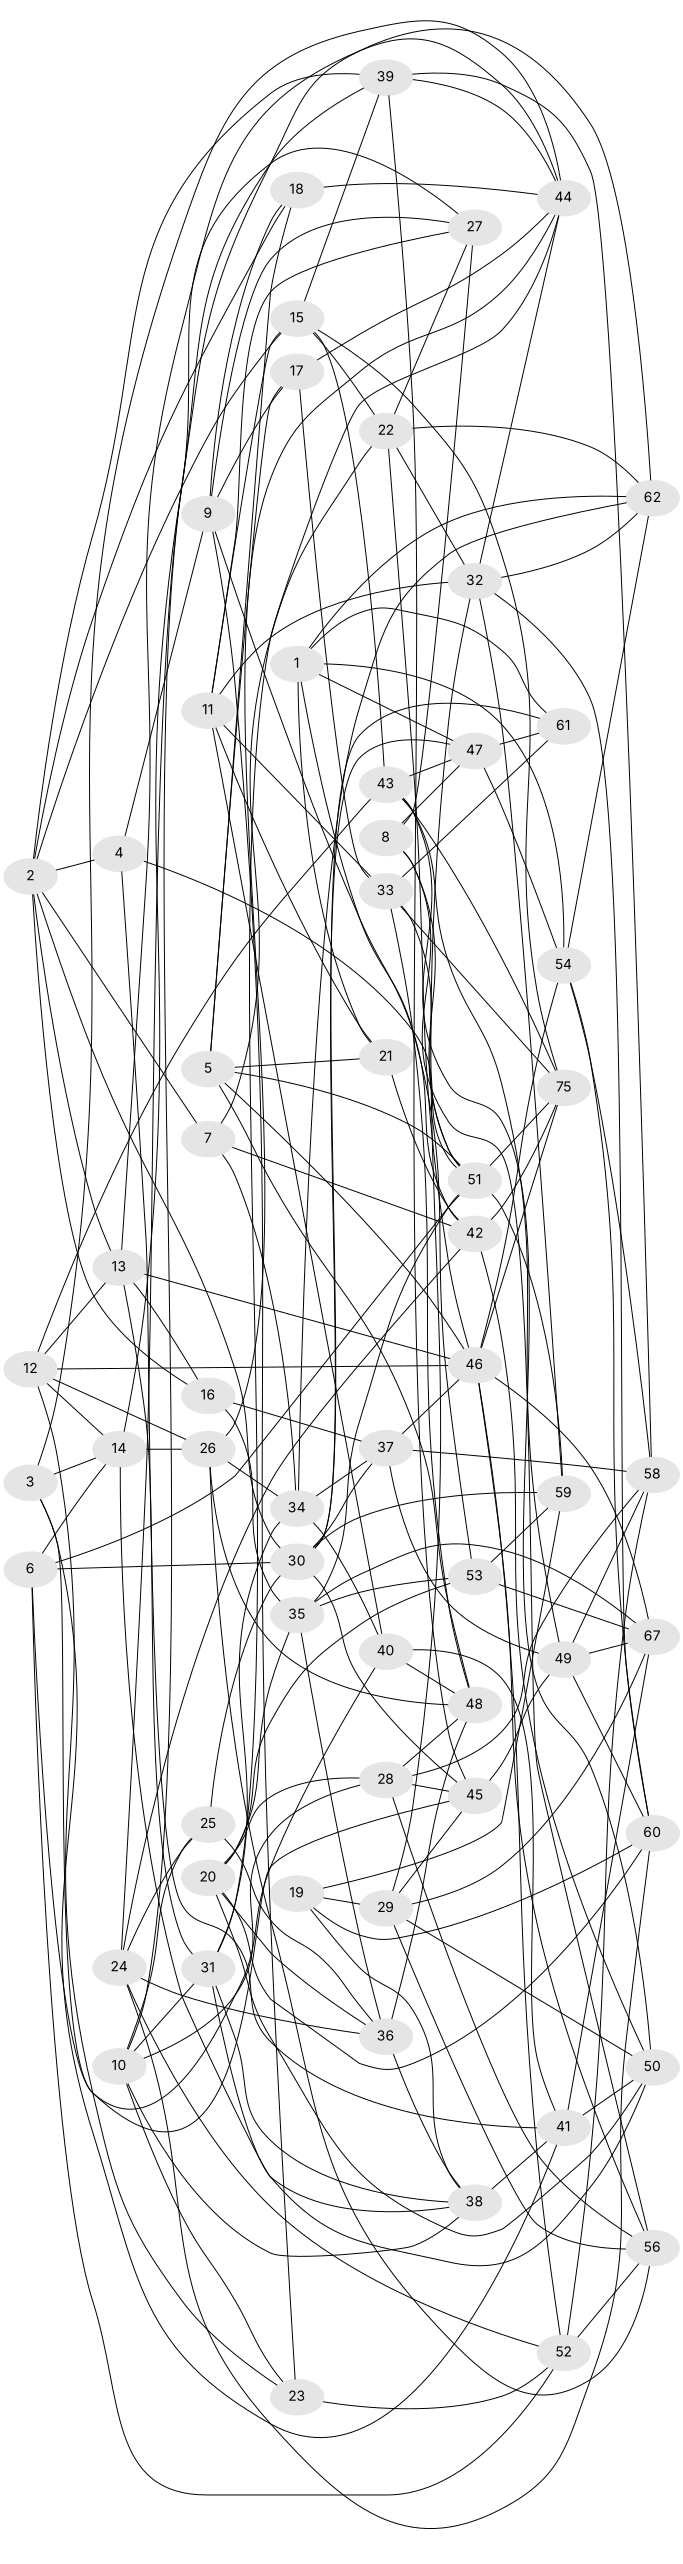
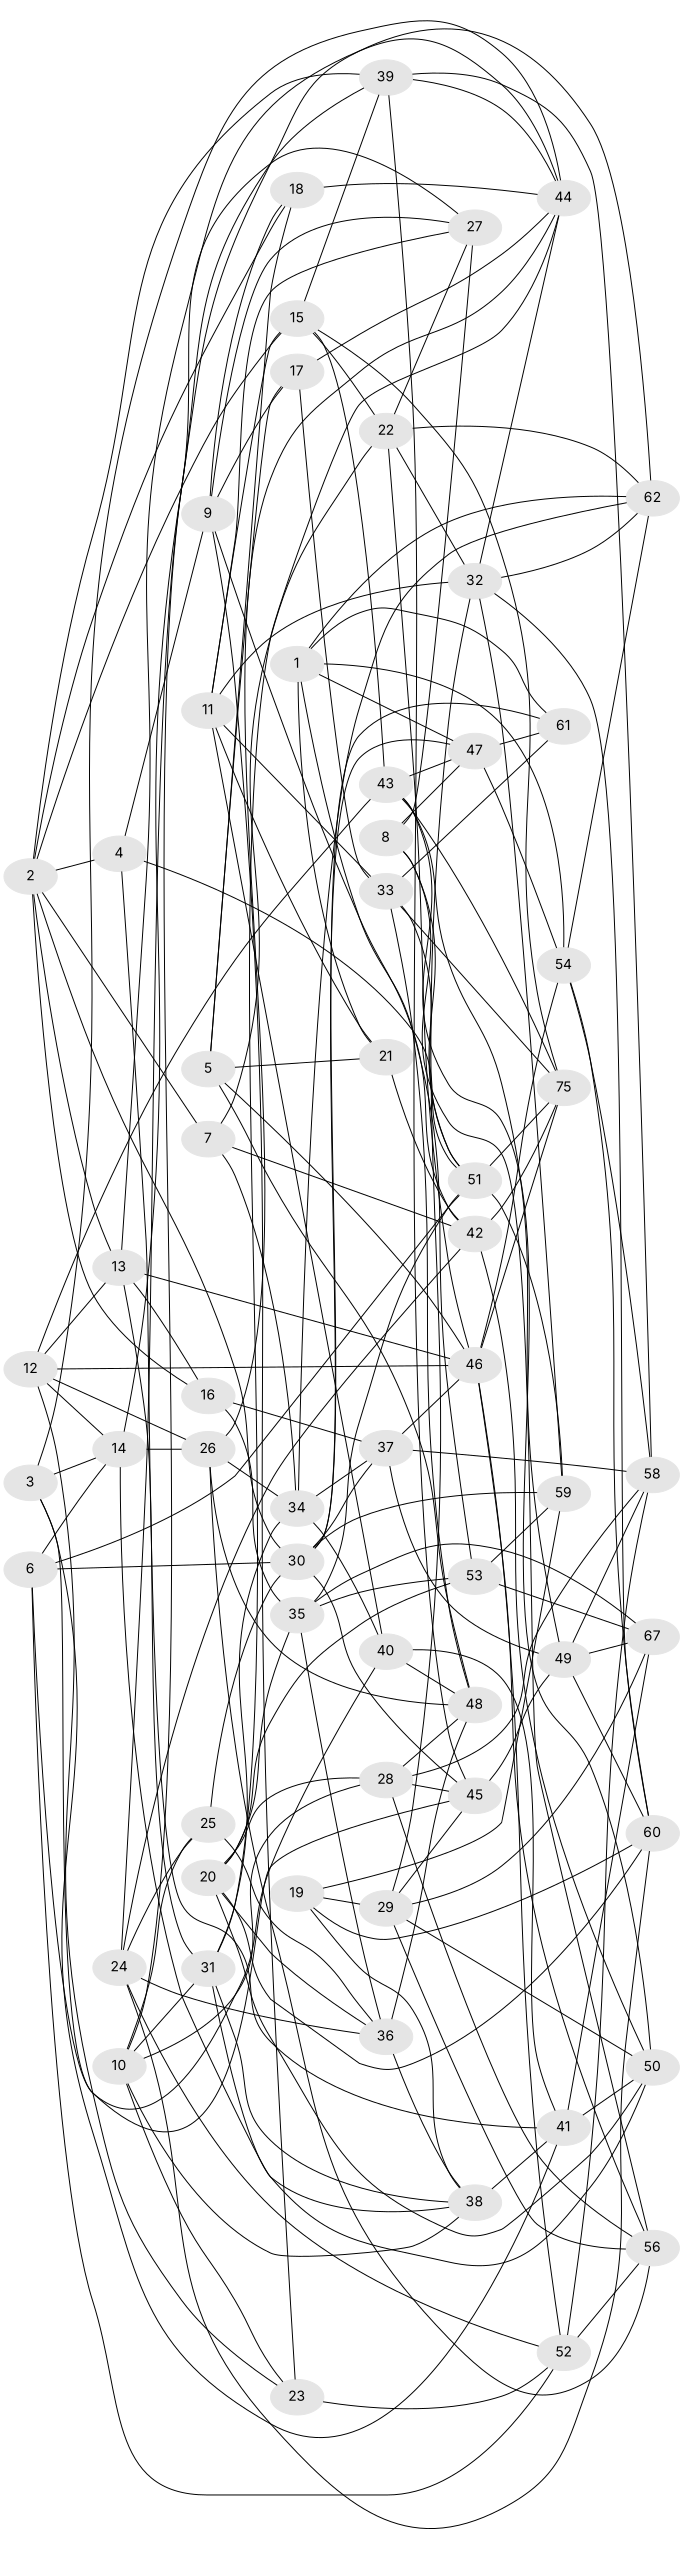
(355, 1102) -> none
(599, 1481) -> none
